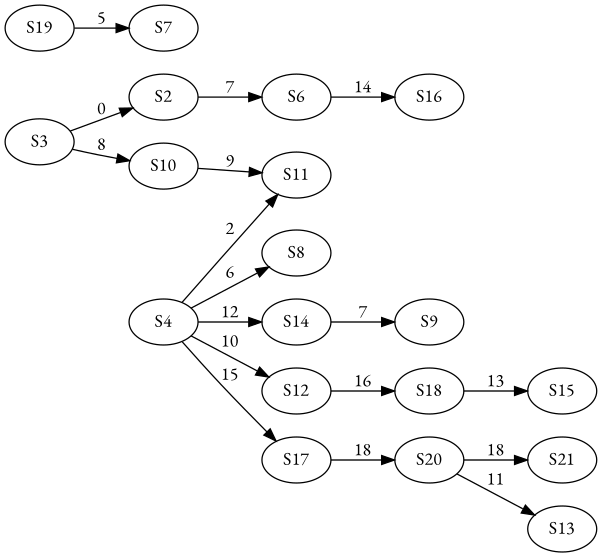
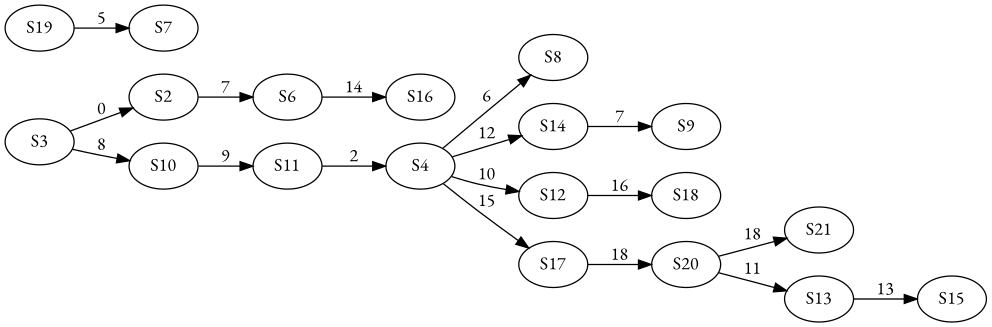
(225, 253) -> (347, 166)
(489, 391) -> (879, 299)
